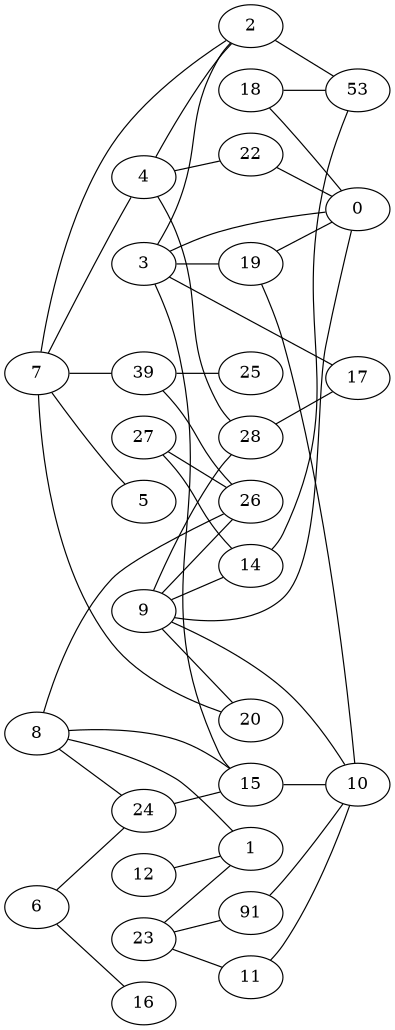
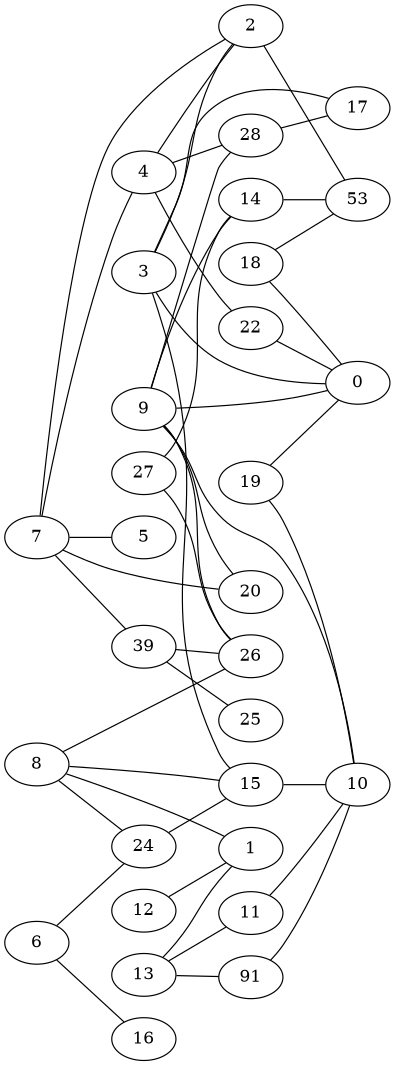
(198, 264) -> none
(144, 939) -> (144, 975)
